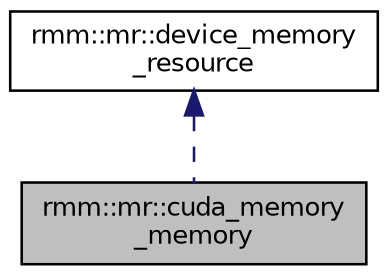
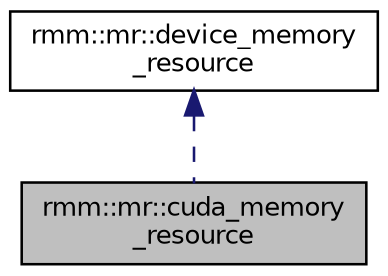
(194, 223) -> (194, 223)
